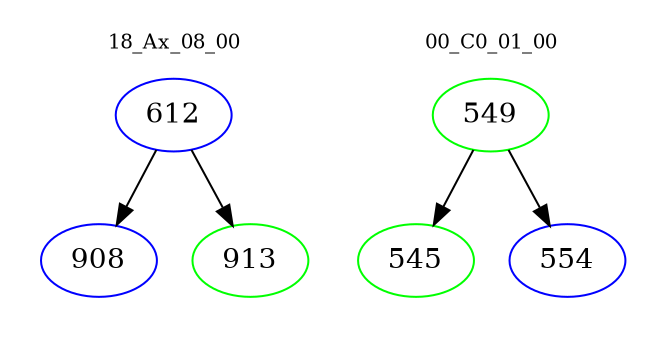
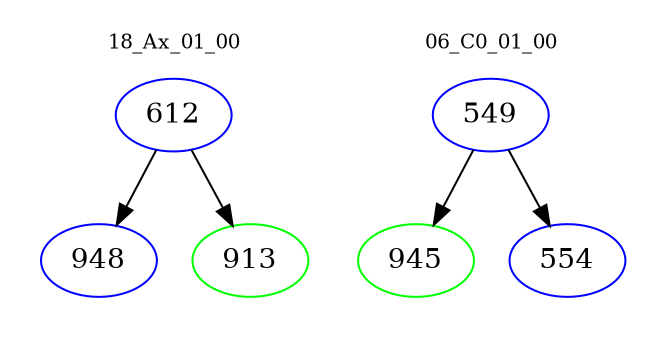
(175, 43) -> (175, 43)
(492, 43) -> (492, 43)
(491, 115) -> (491, 115)
(99, 261) -> (99, 261)
(416, 261) -> (416, 261)
